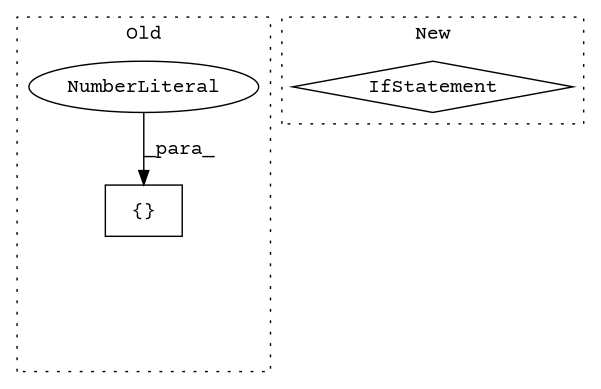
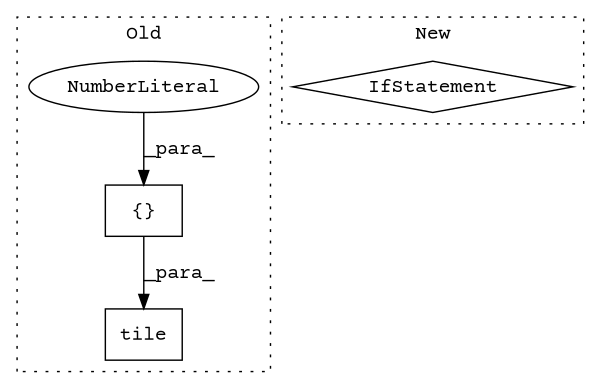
none -> (144, 335)
